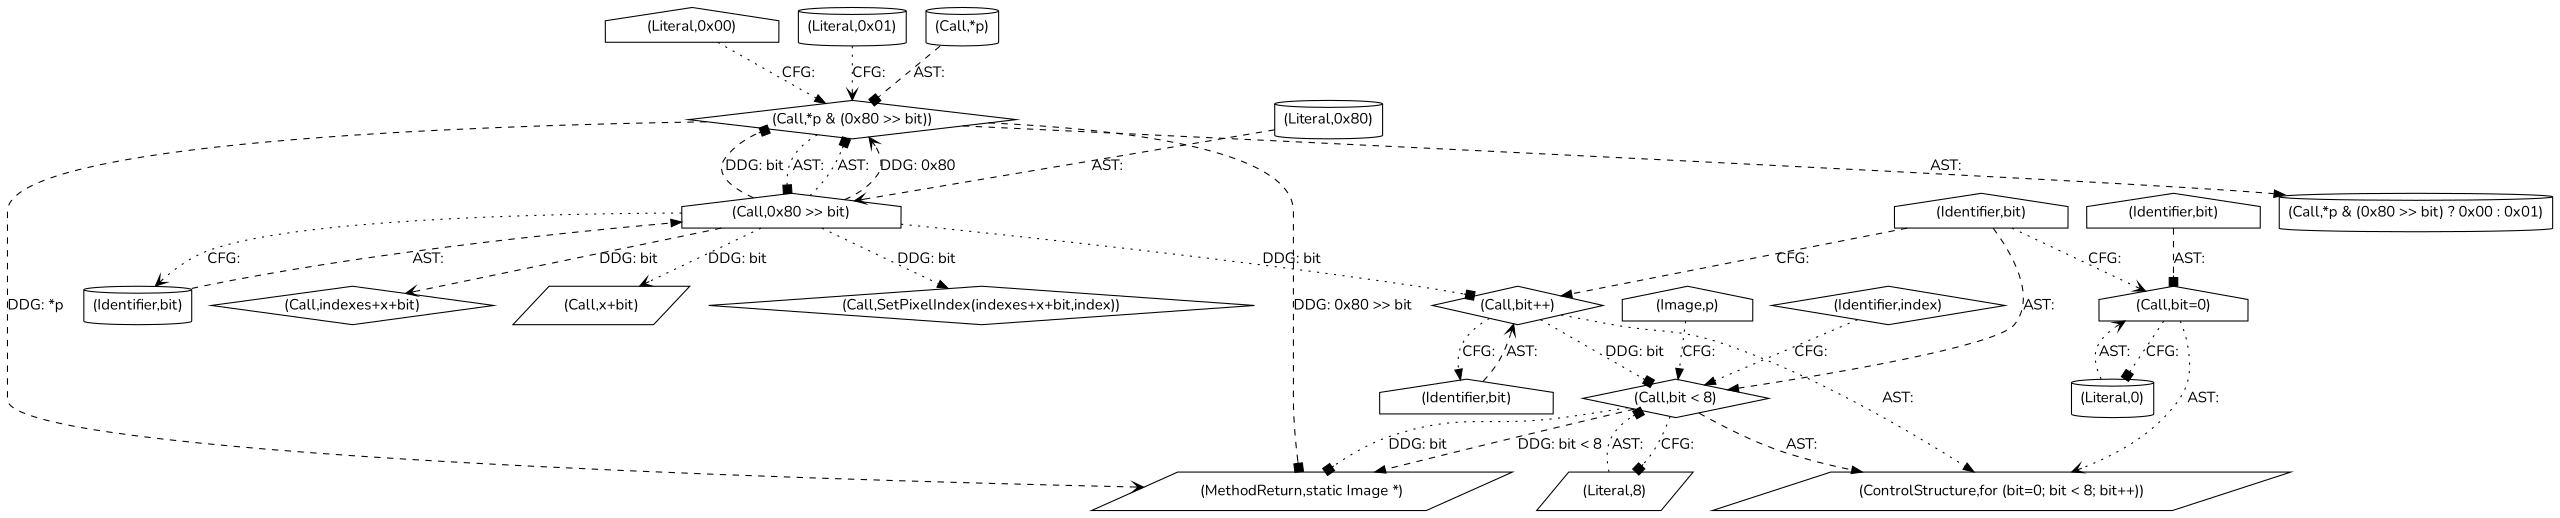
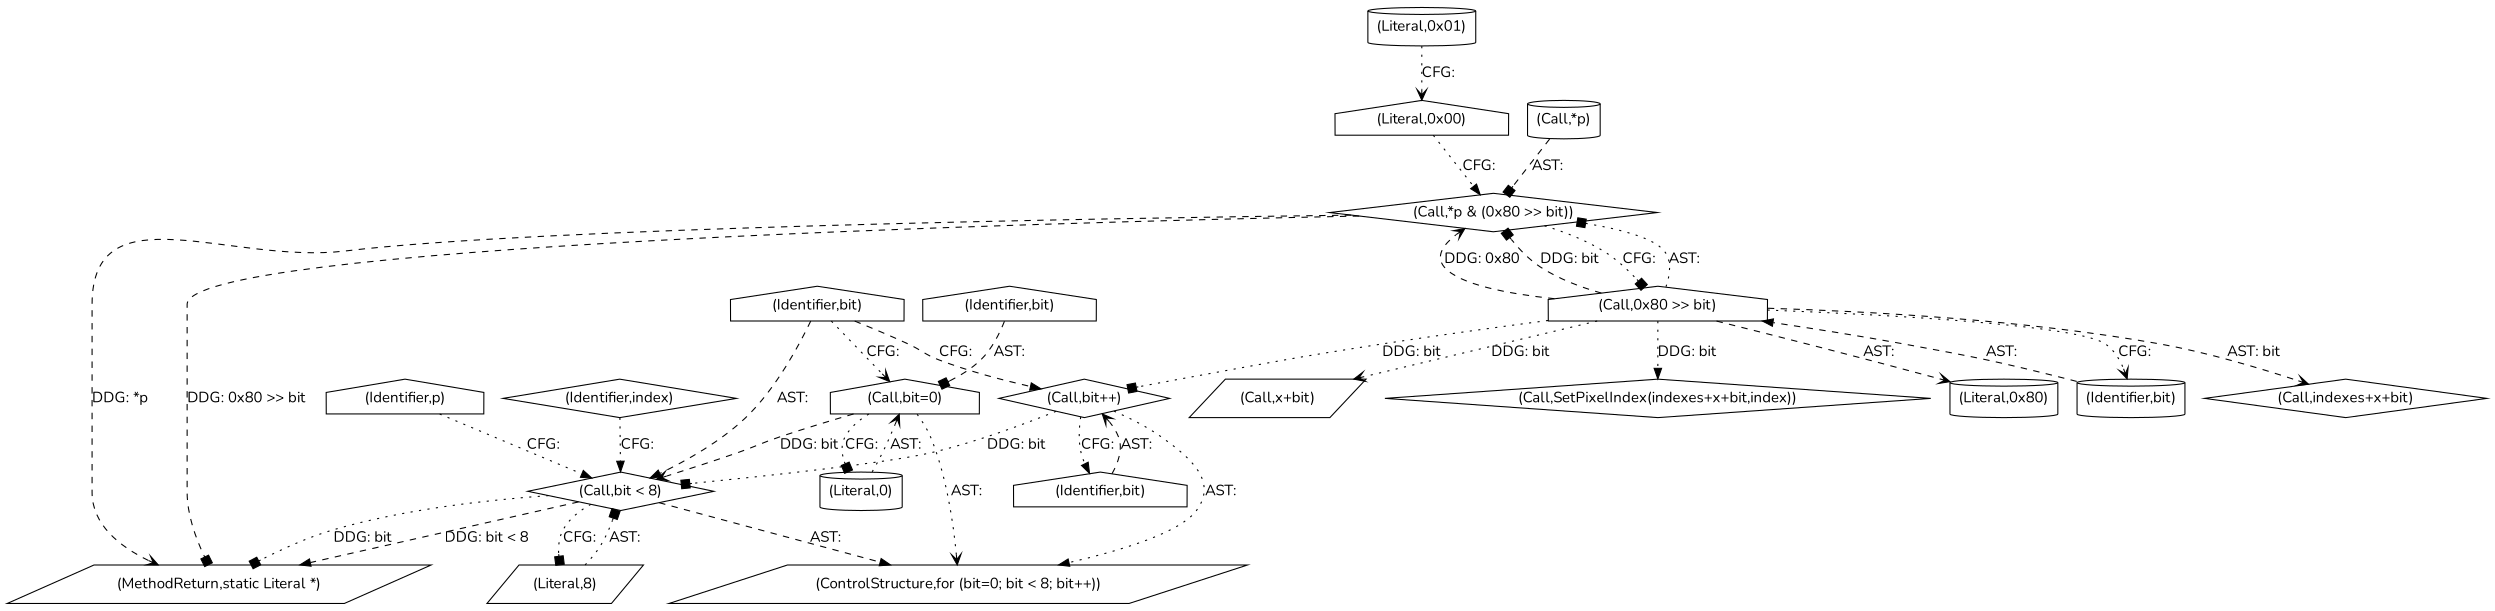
(852, 68) -> (1422, 68)
(1070, 164) -> (1828, 349)
(811, 166) -> (1641, 259)
(2416, 213) -> none
(629, 259) -> (2254, 352)
(1688, 305) -> (405, 398)
none -> (760, 444)
(1302, 491) -> (219, 584)
